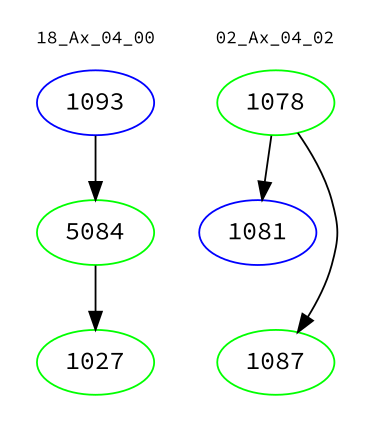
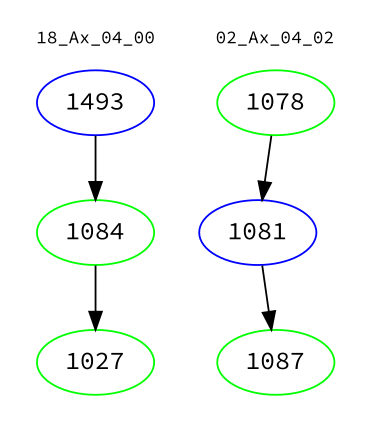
(96, 103) -> (96, 103)
(337, 223) -> (266, 289)
(96, 233) -> (96, 233)
